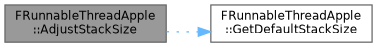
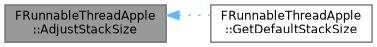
(182, 32) -> (195, 15)
